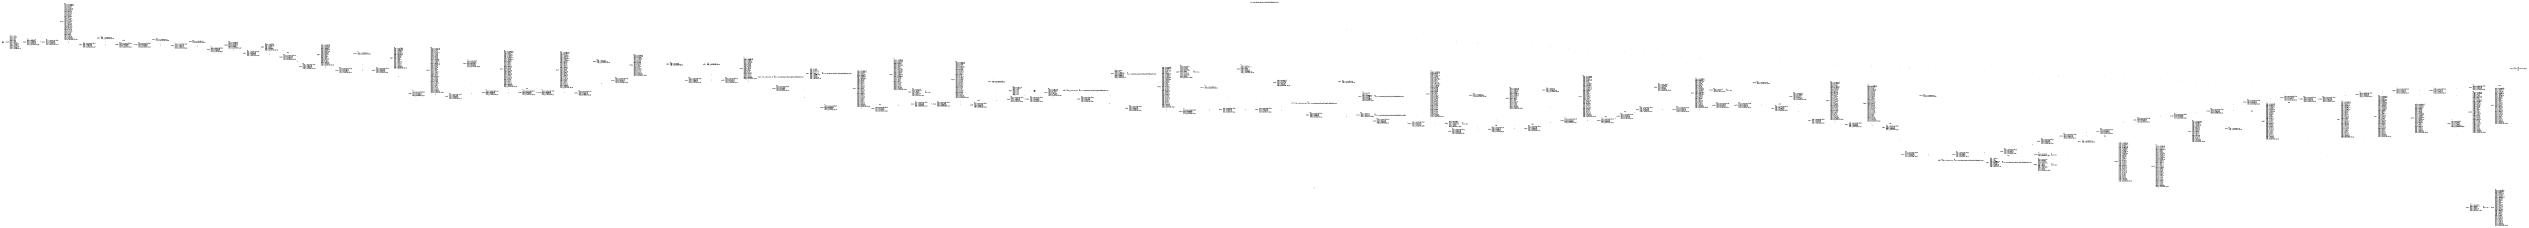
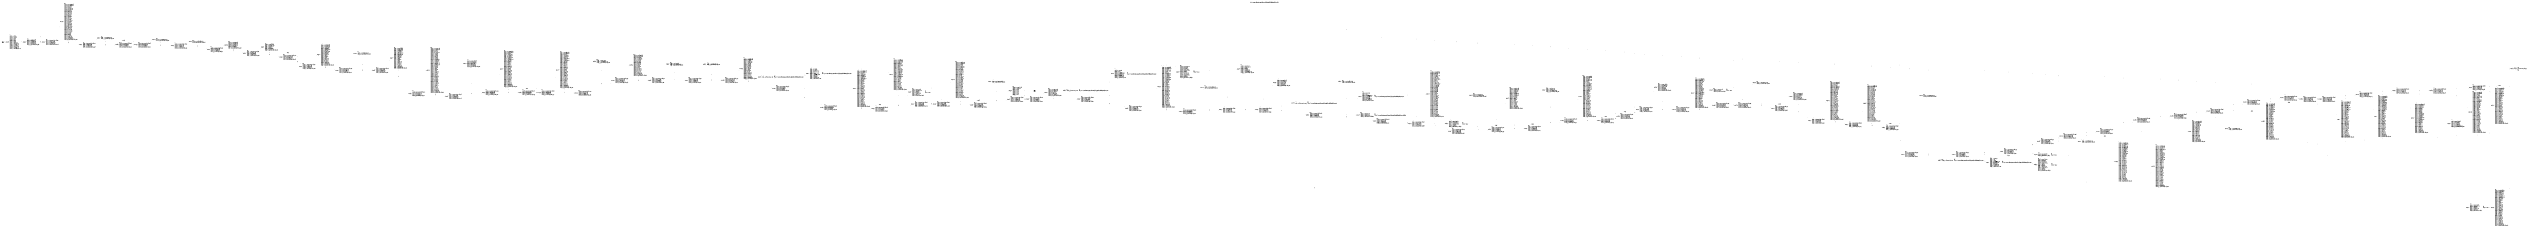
none -> (656, 81)
